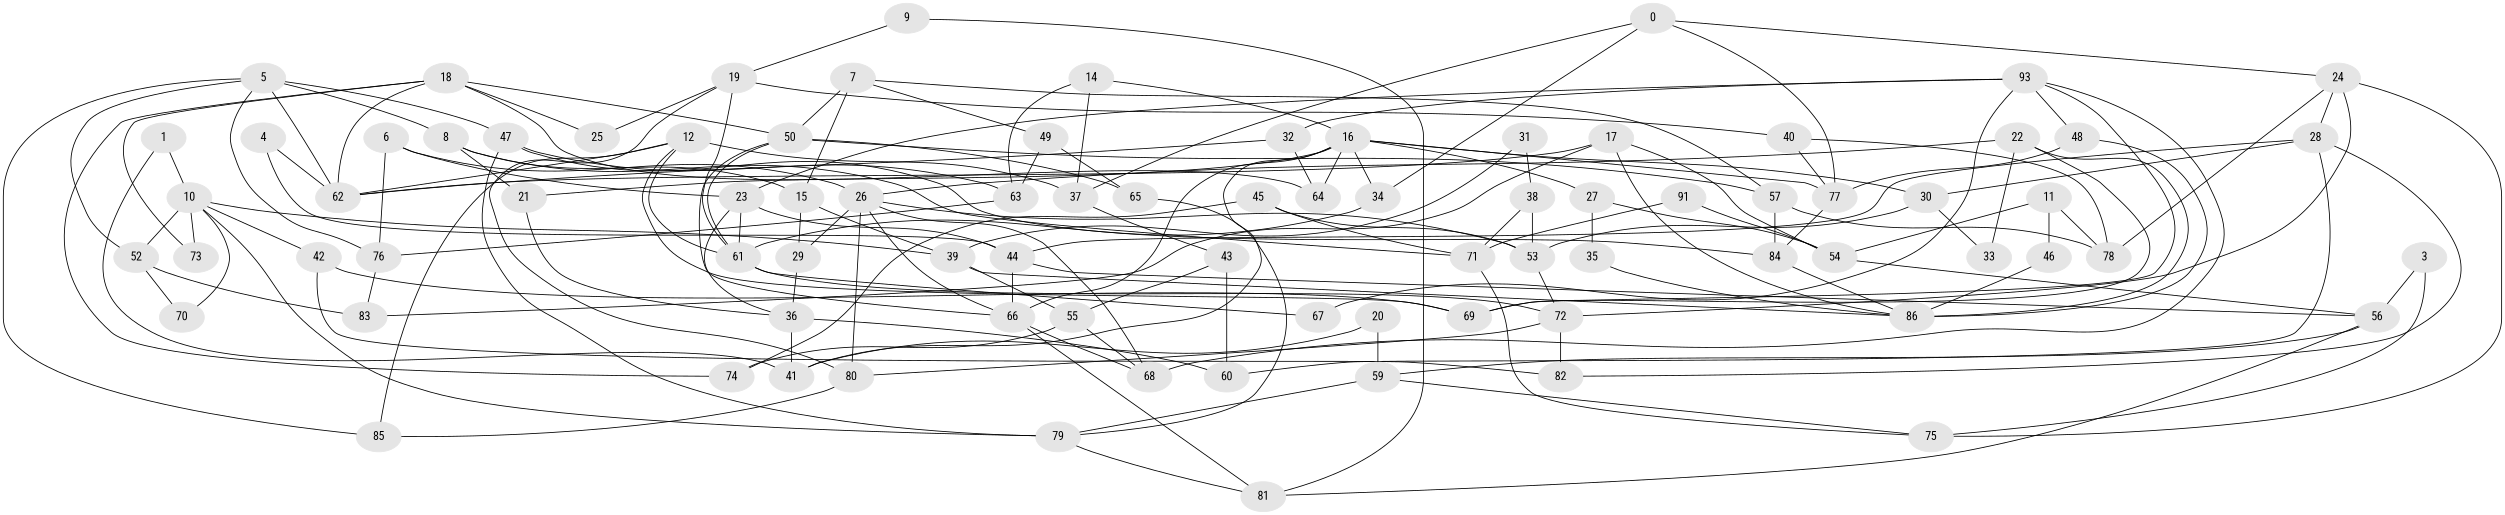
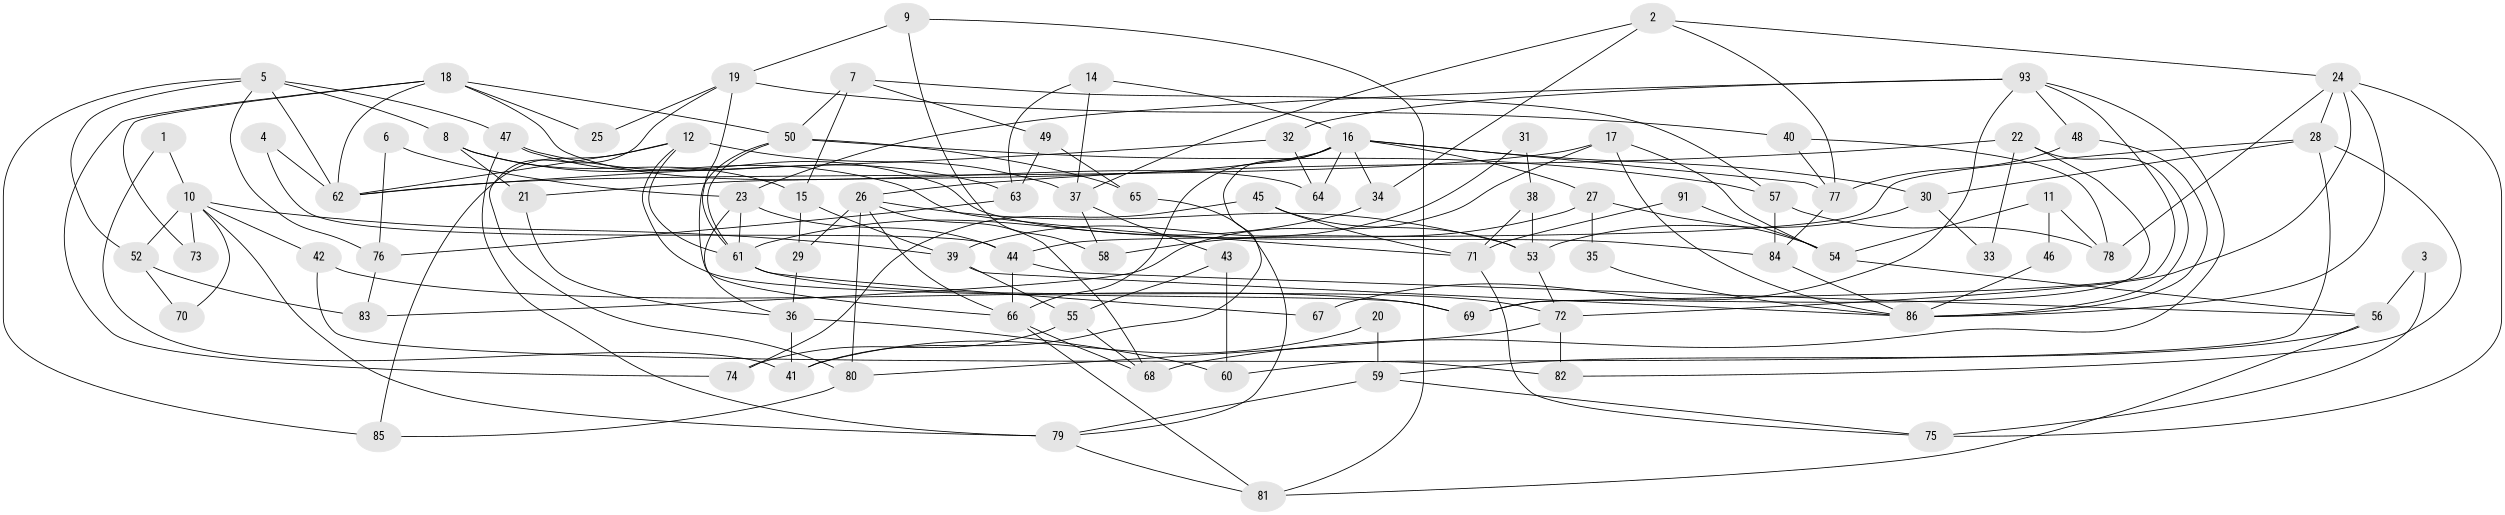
(1653, 18) -> (1653, 18)
(624, 168) -> none
none -> (1104, 257)
none -> (2239, 297)
